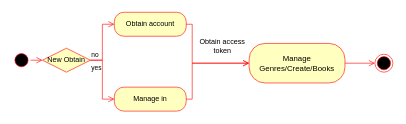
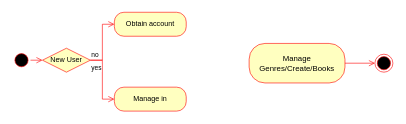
(191, 24) -> none
(222, 47) -> none
(66, 60) -> (66, 60)
(192, 65) -> none
